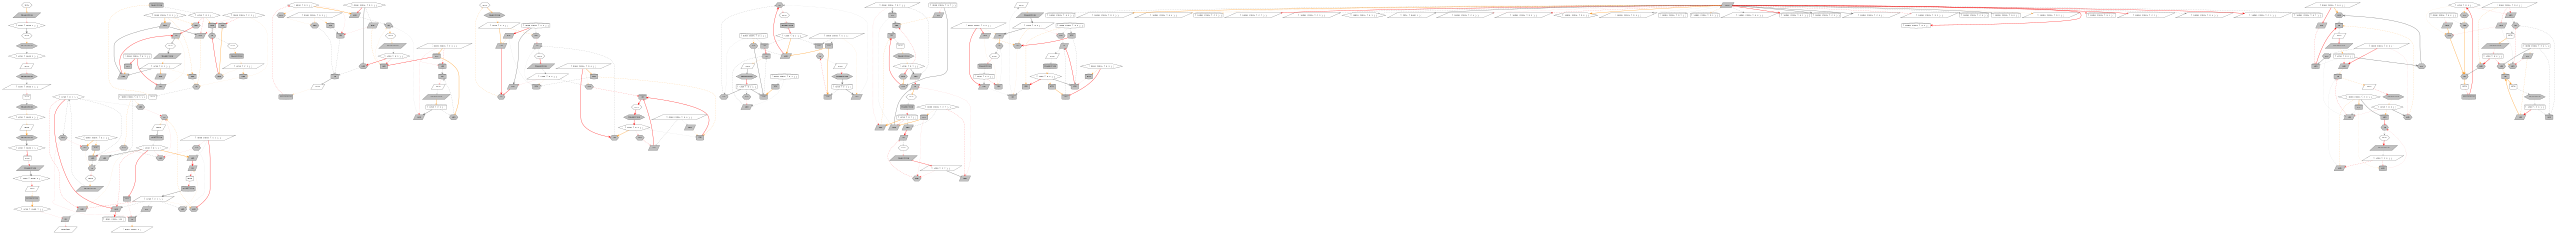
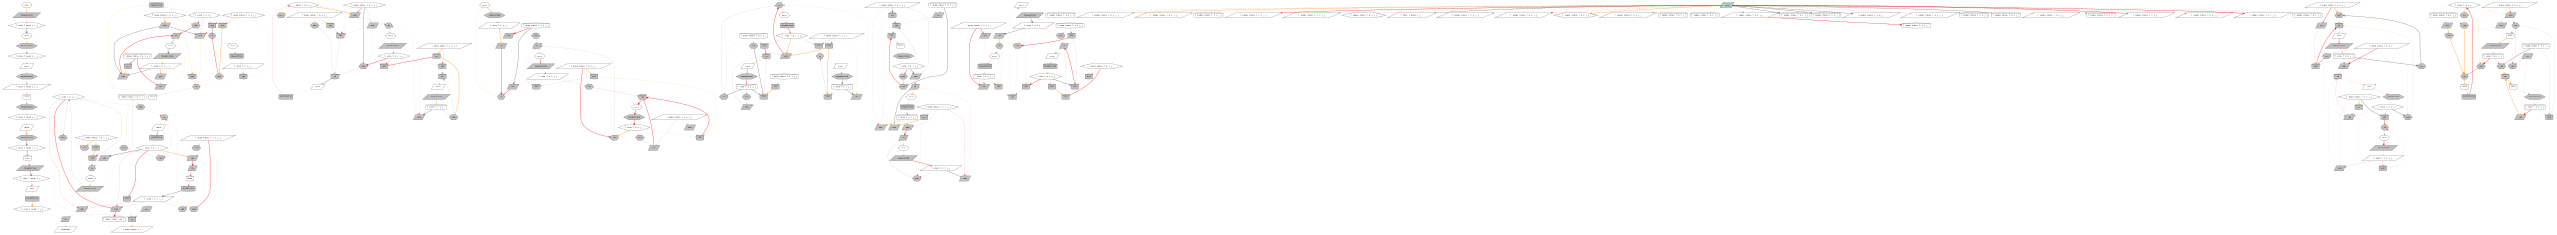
(1755, 9) -> (1755, 9)
(2081, 16) -> (1834, 21)
